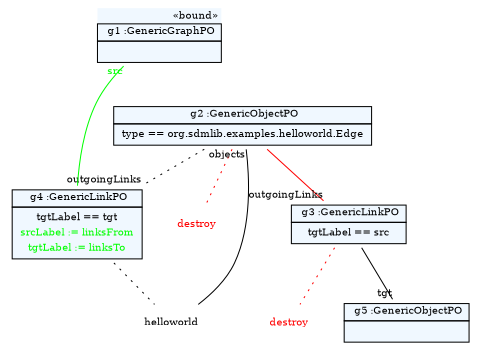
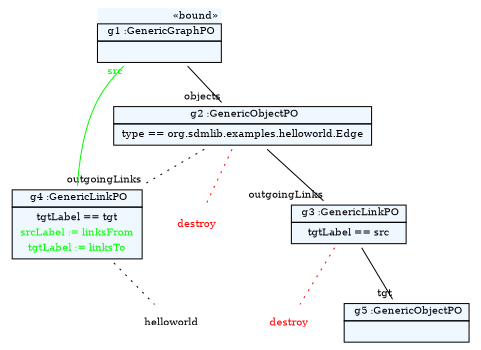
(295, 175) -> (295, 175)
(244, 235) -> (205, 84)
